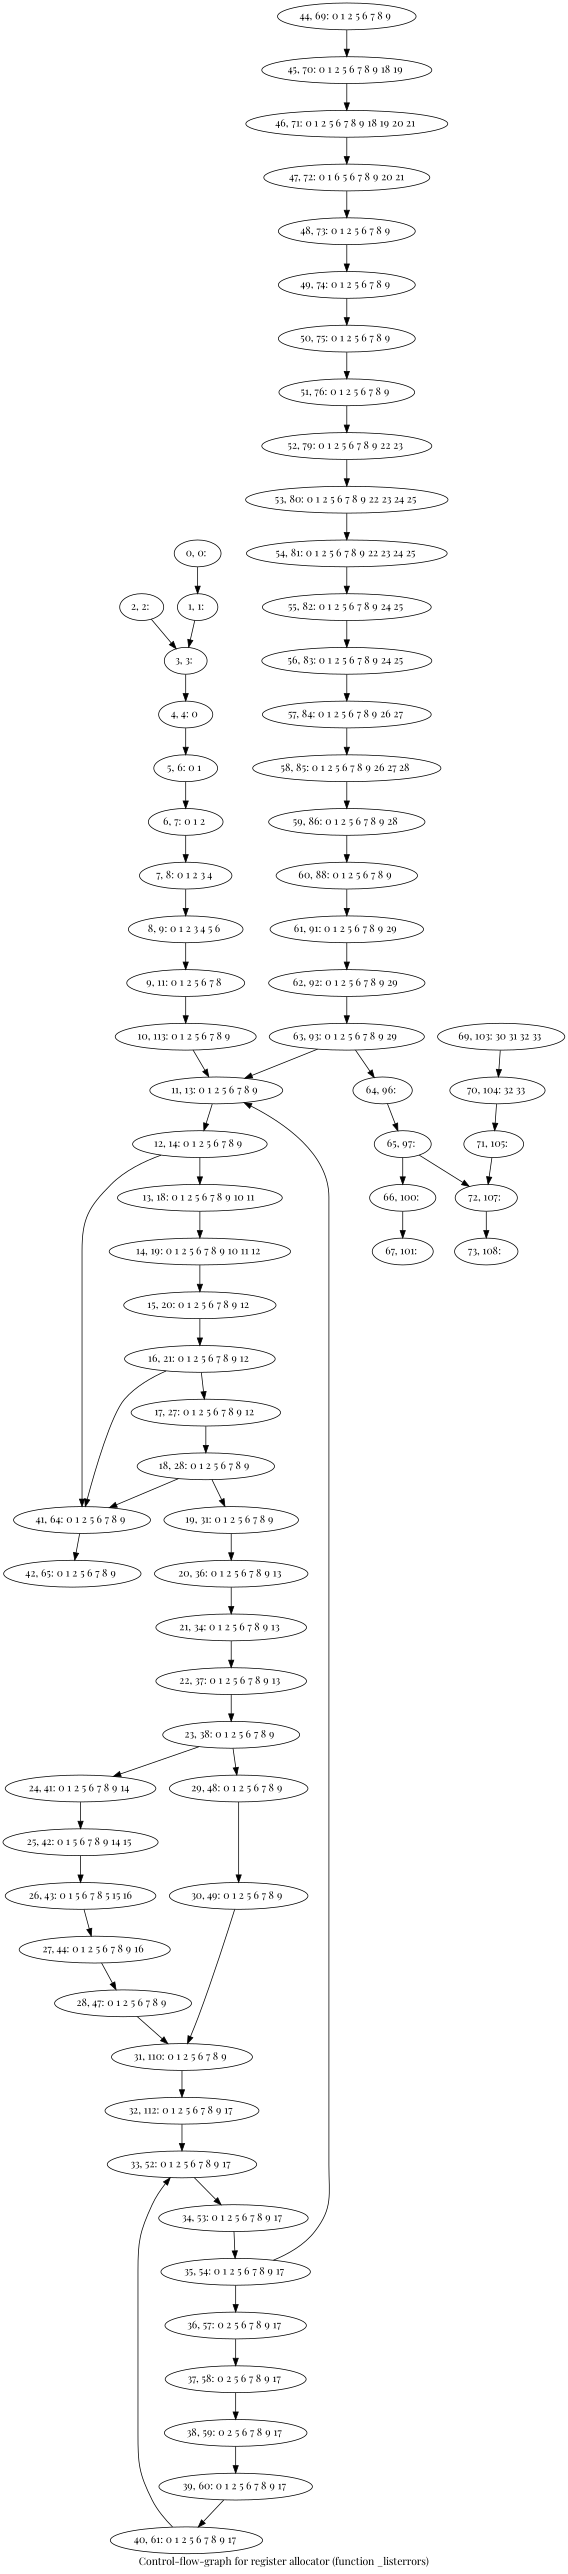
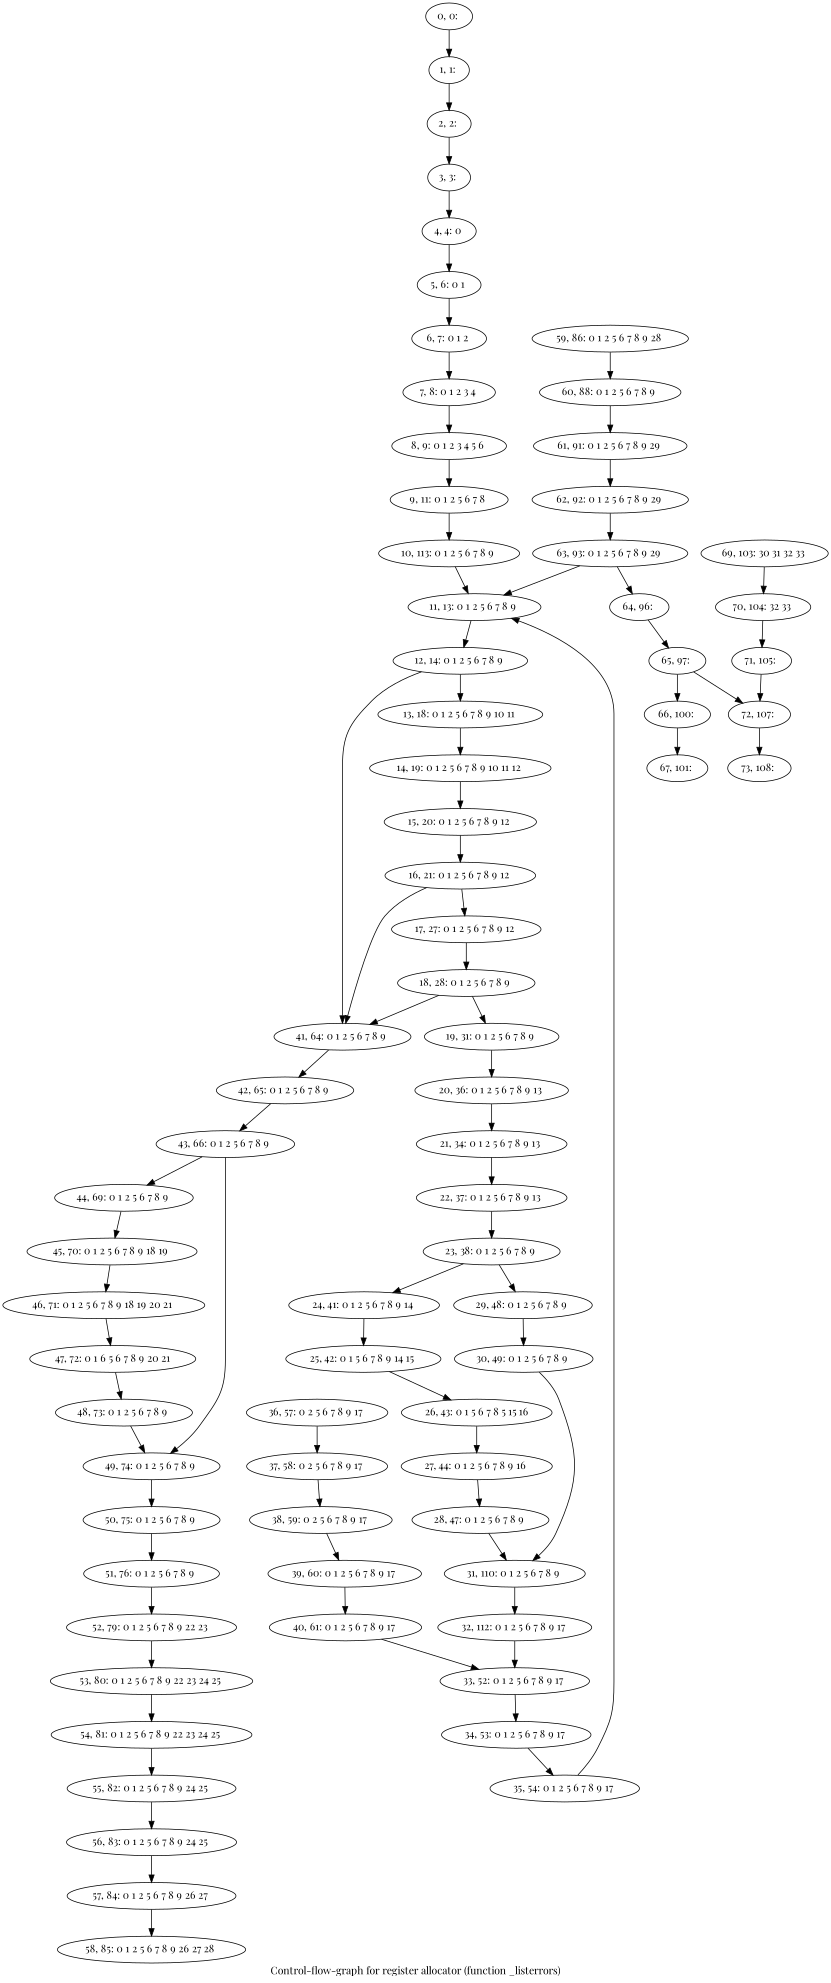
(193, 630) -> (449, 93)
(347, 791) -> none
none -> (225, 1144)
(236, 2295) -> none
